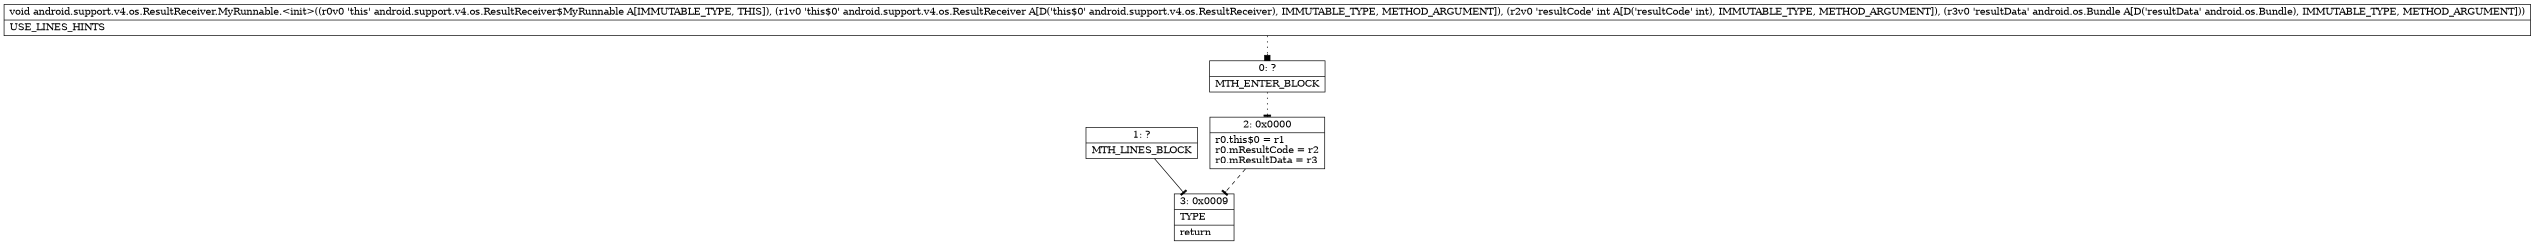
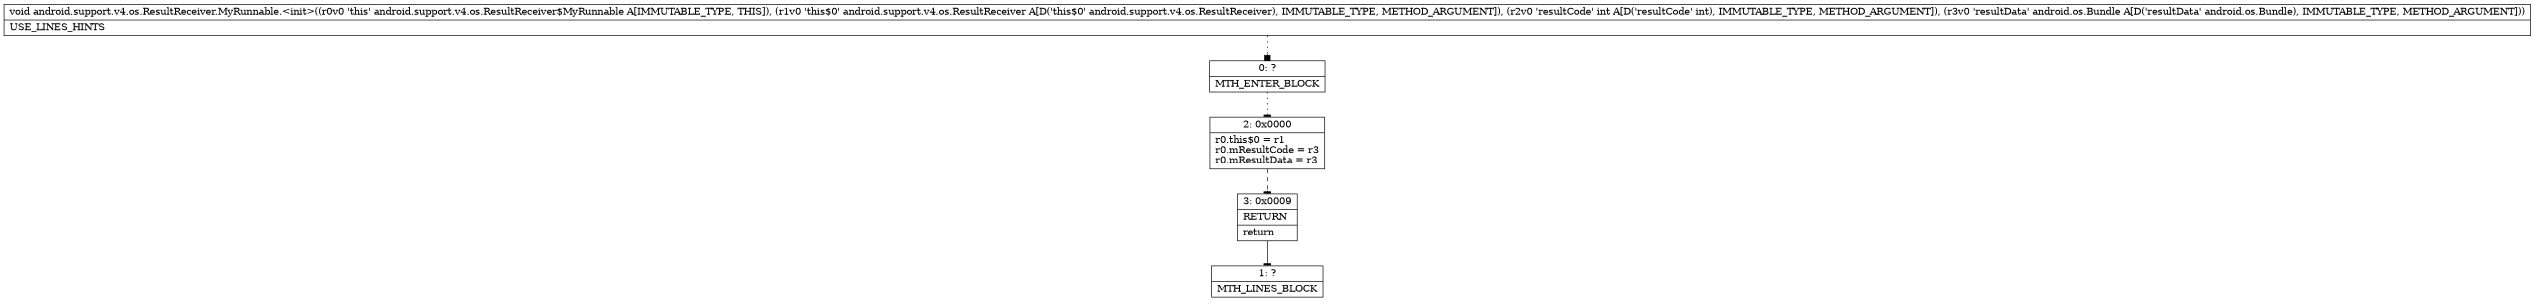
(1267, 150) -> (1267, 150)
(1168, 175) -> (1267, 252)
(1193, 217) -> (1265, 217)
